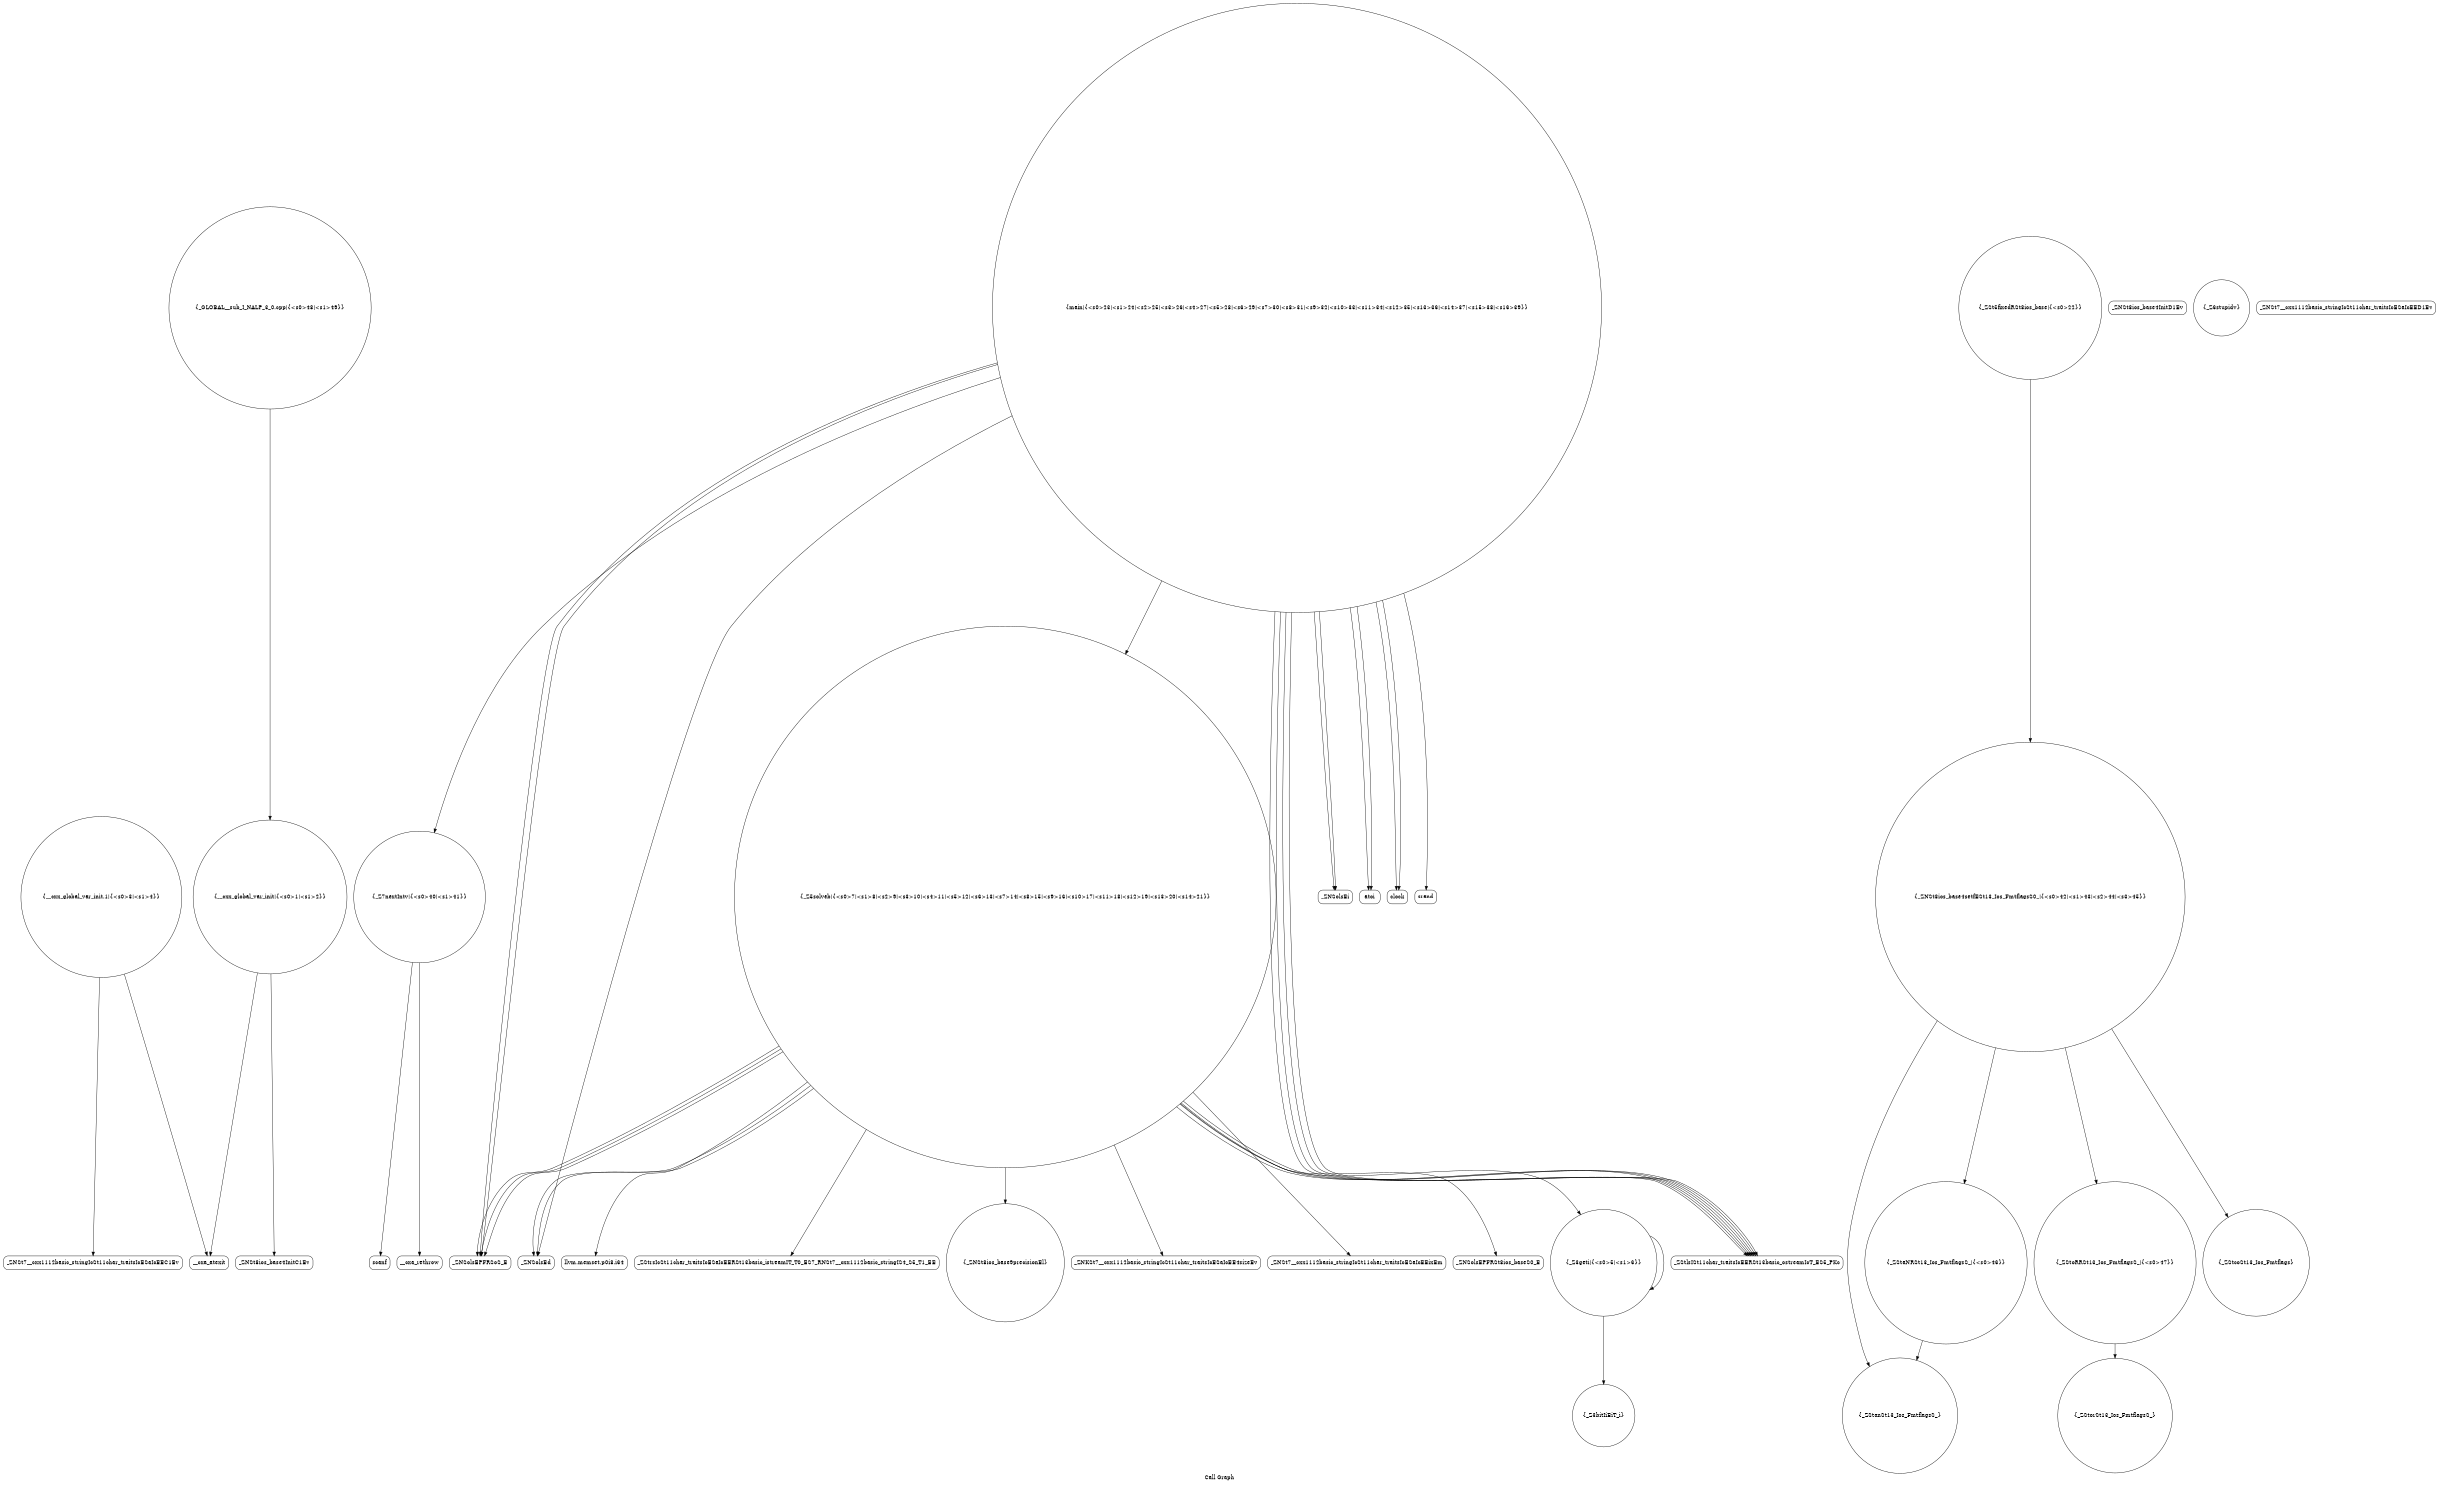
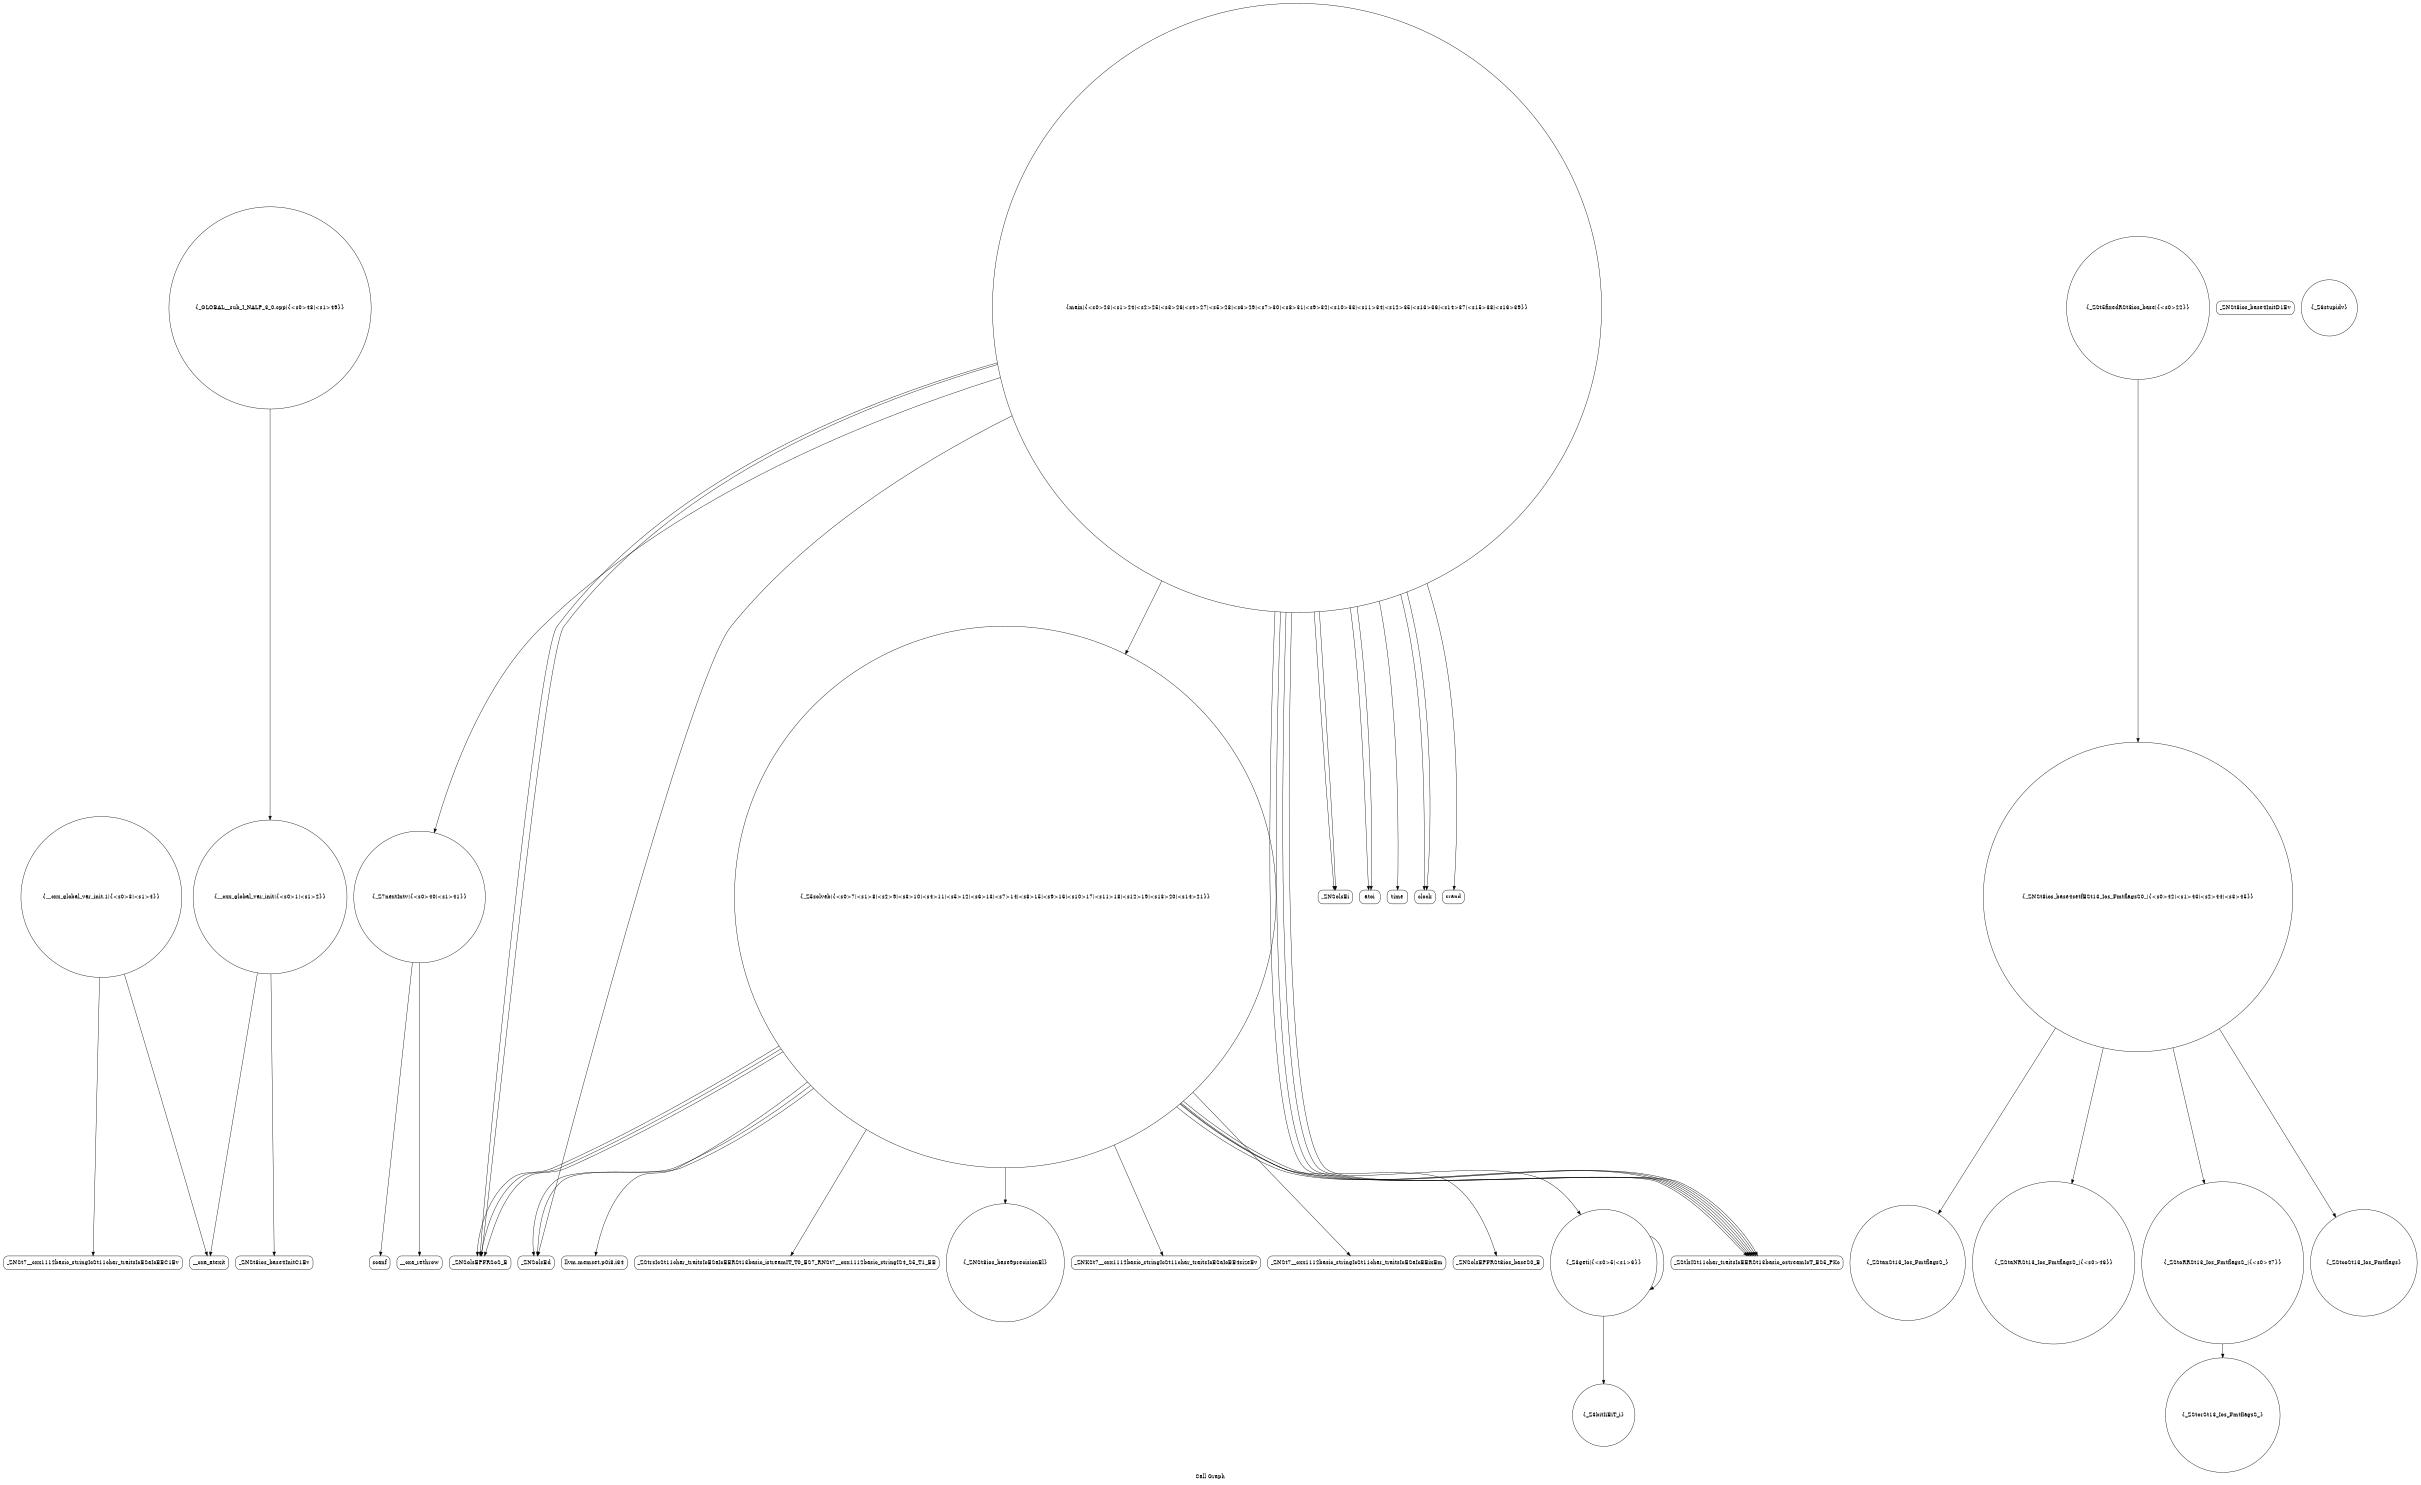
(2346, 308) -> none
none -> (1397, 897)
(1920, 1349) -> none
